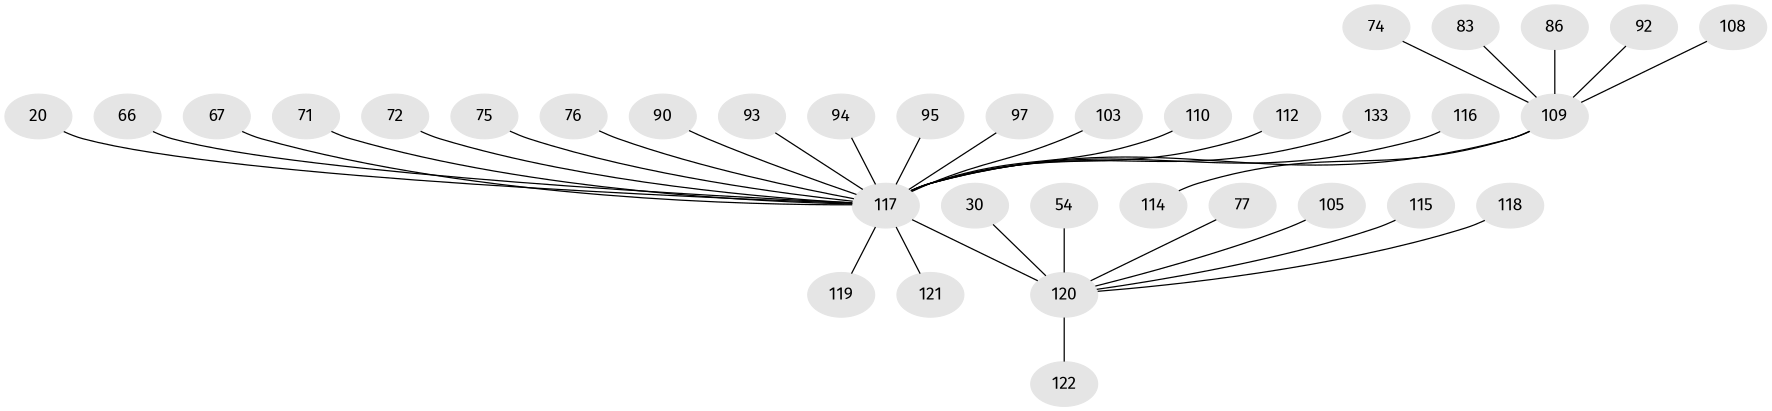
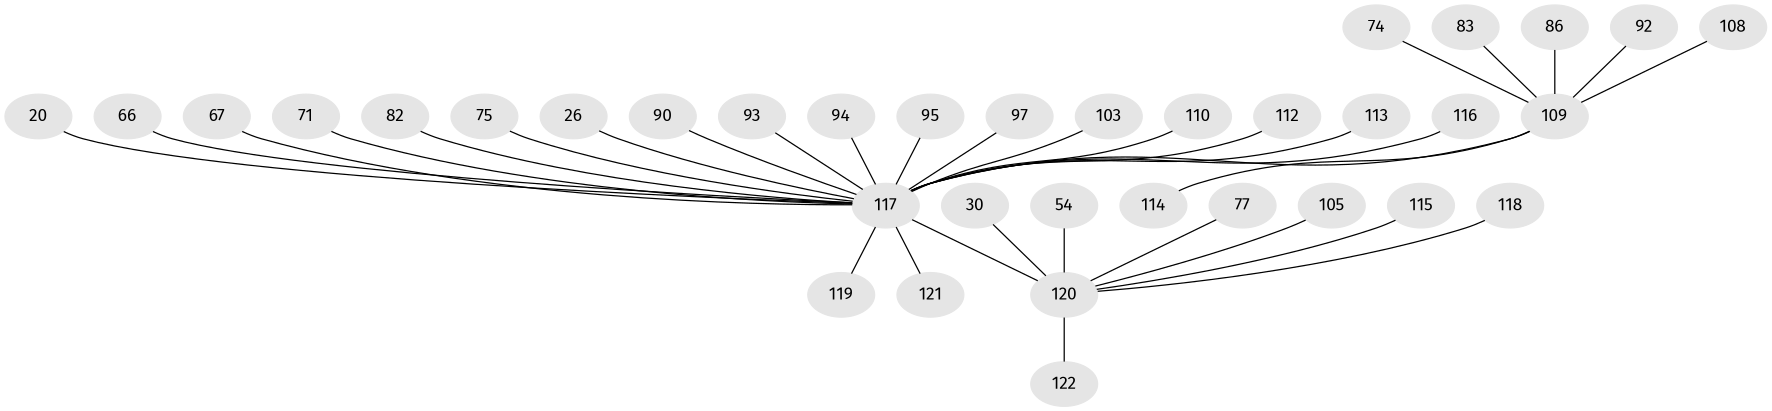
(395, 116) -> (395, 116)
(574, 116) -> (574, 116)
(1376, 116) -> (1376, 116)
